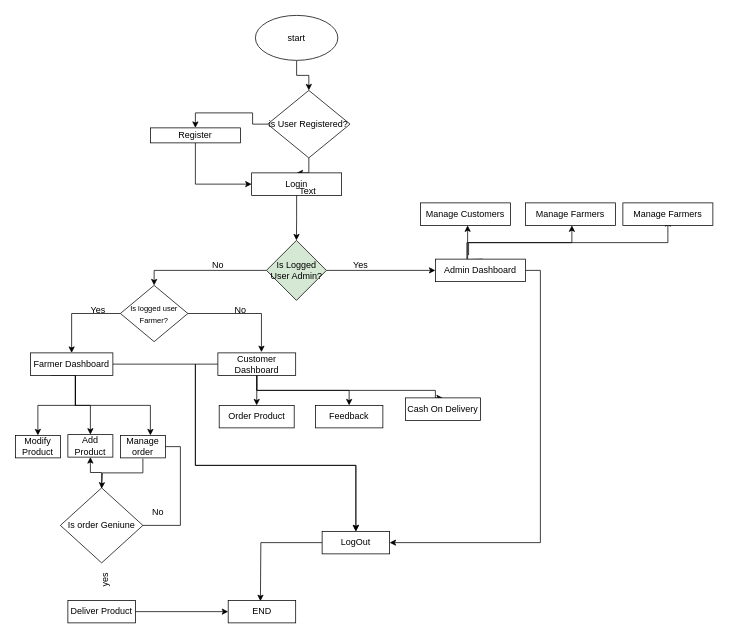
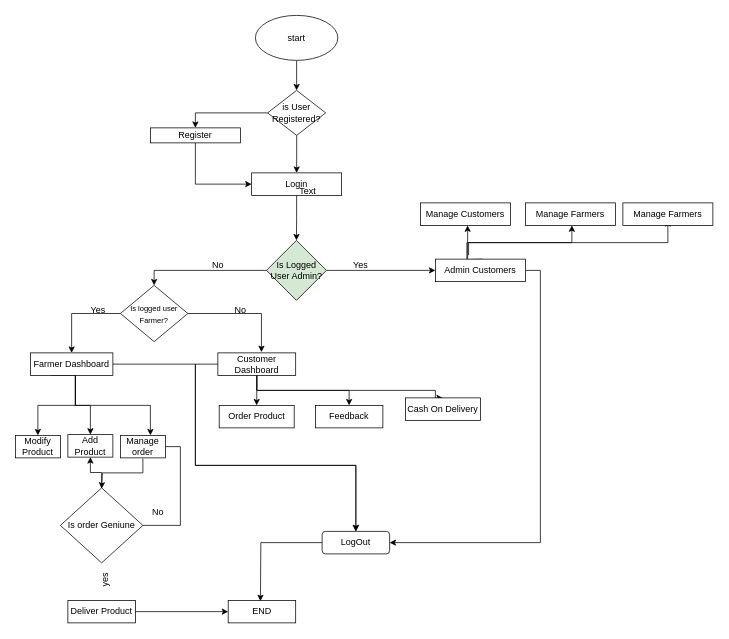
(309, 124) -> (297, 113)
(480, 270) -> (480, 270)
(356, 543) -> (356, 543)
